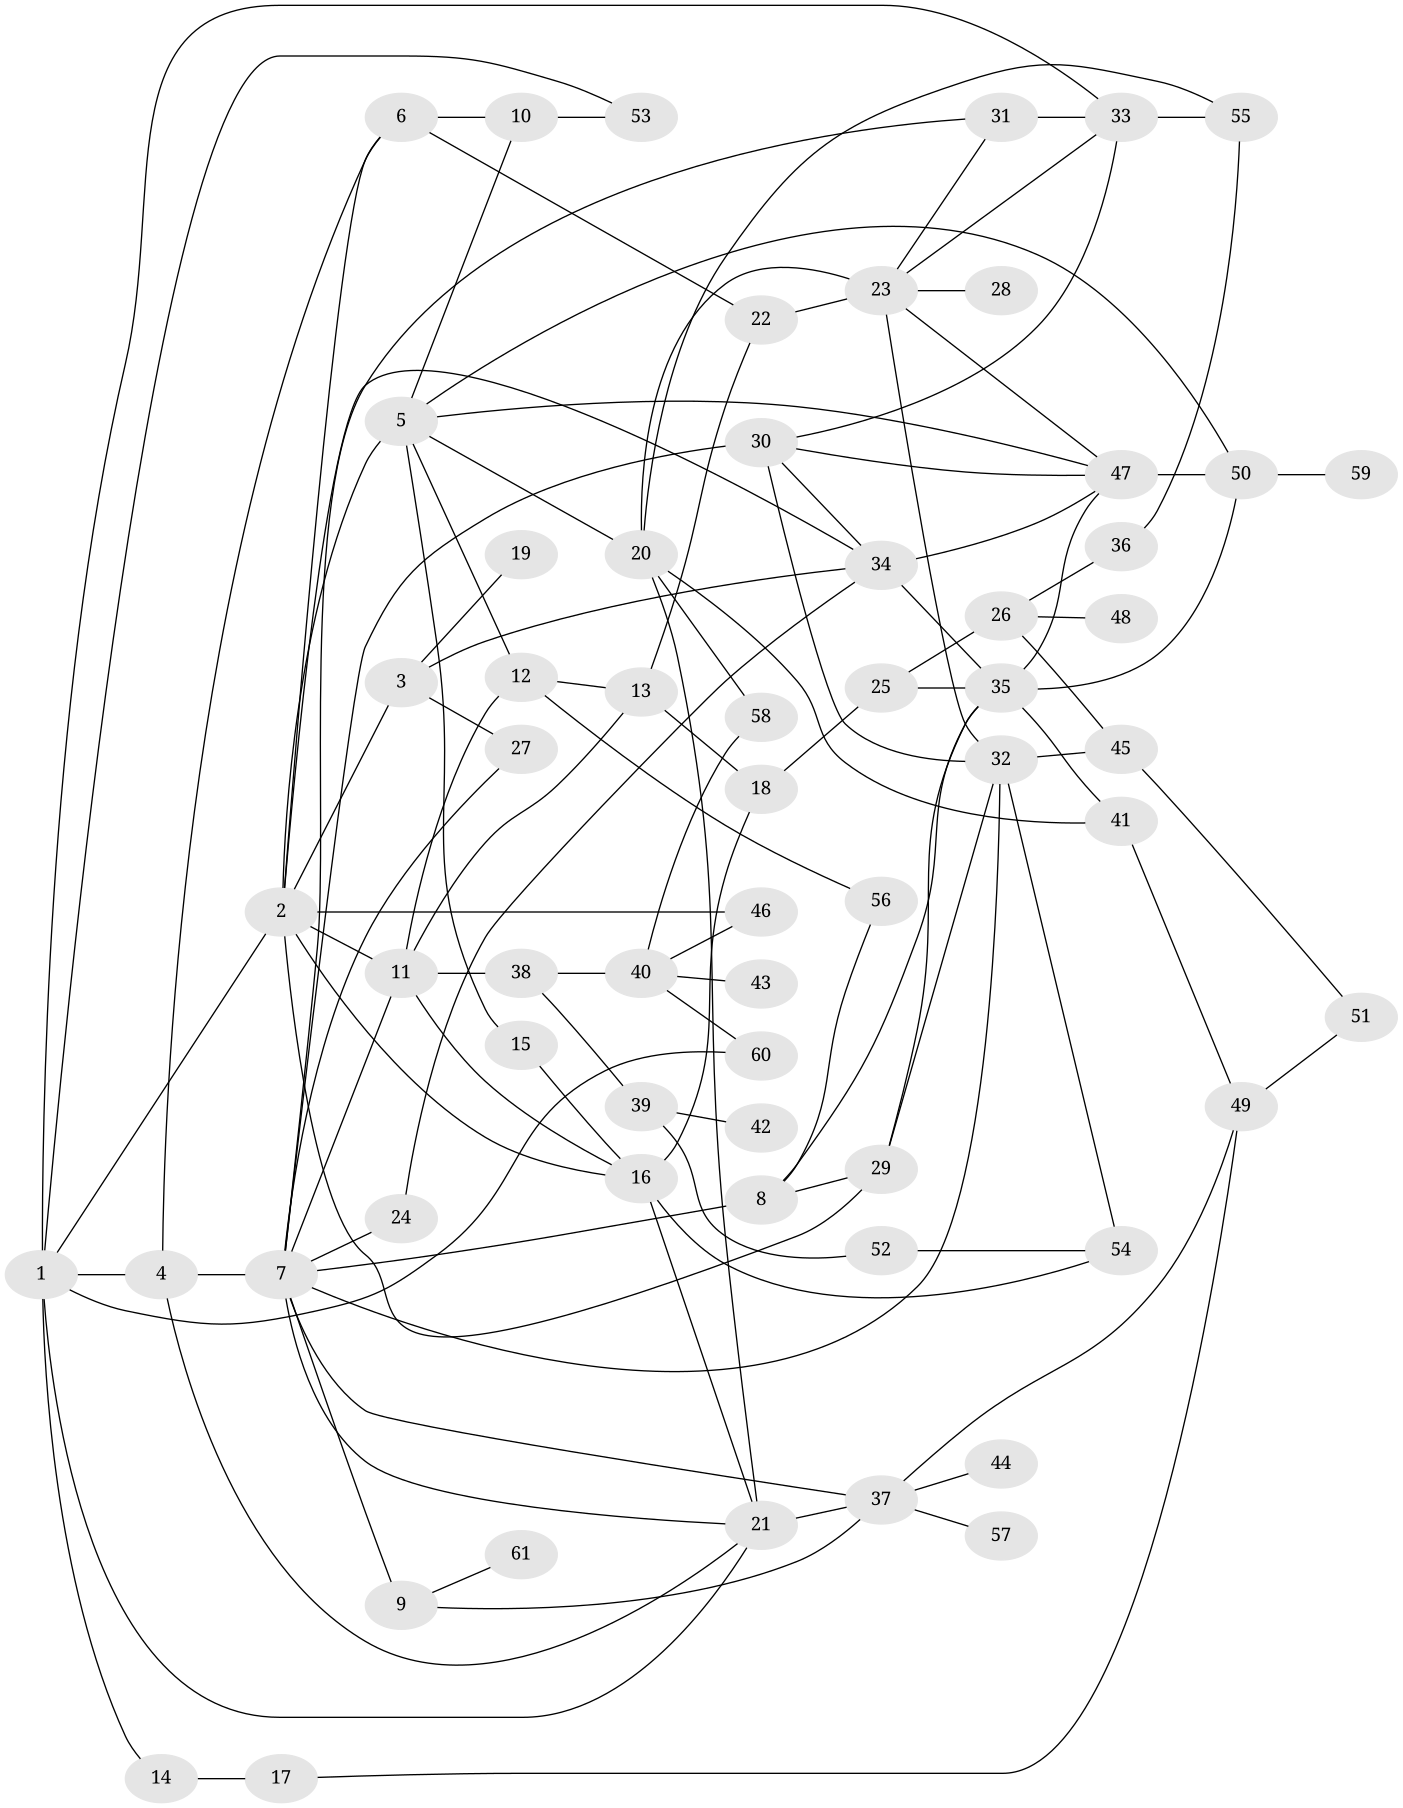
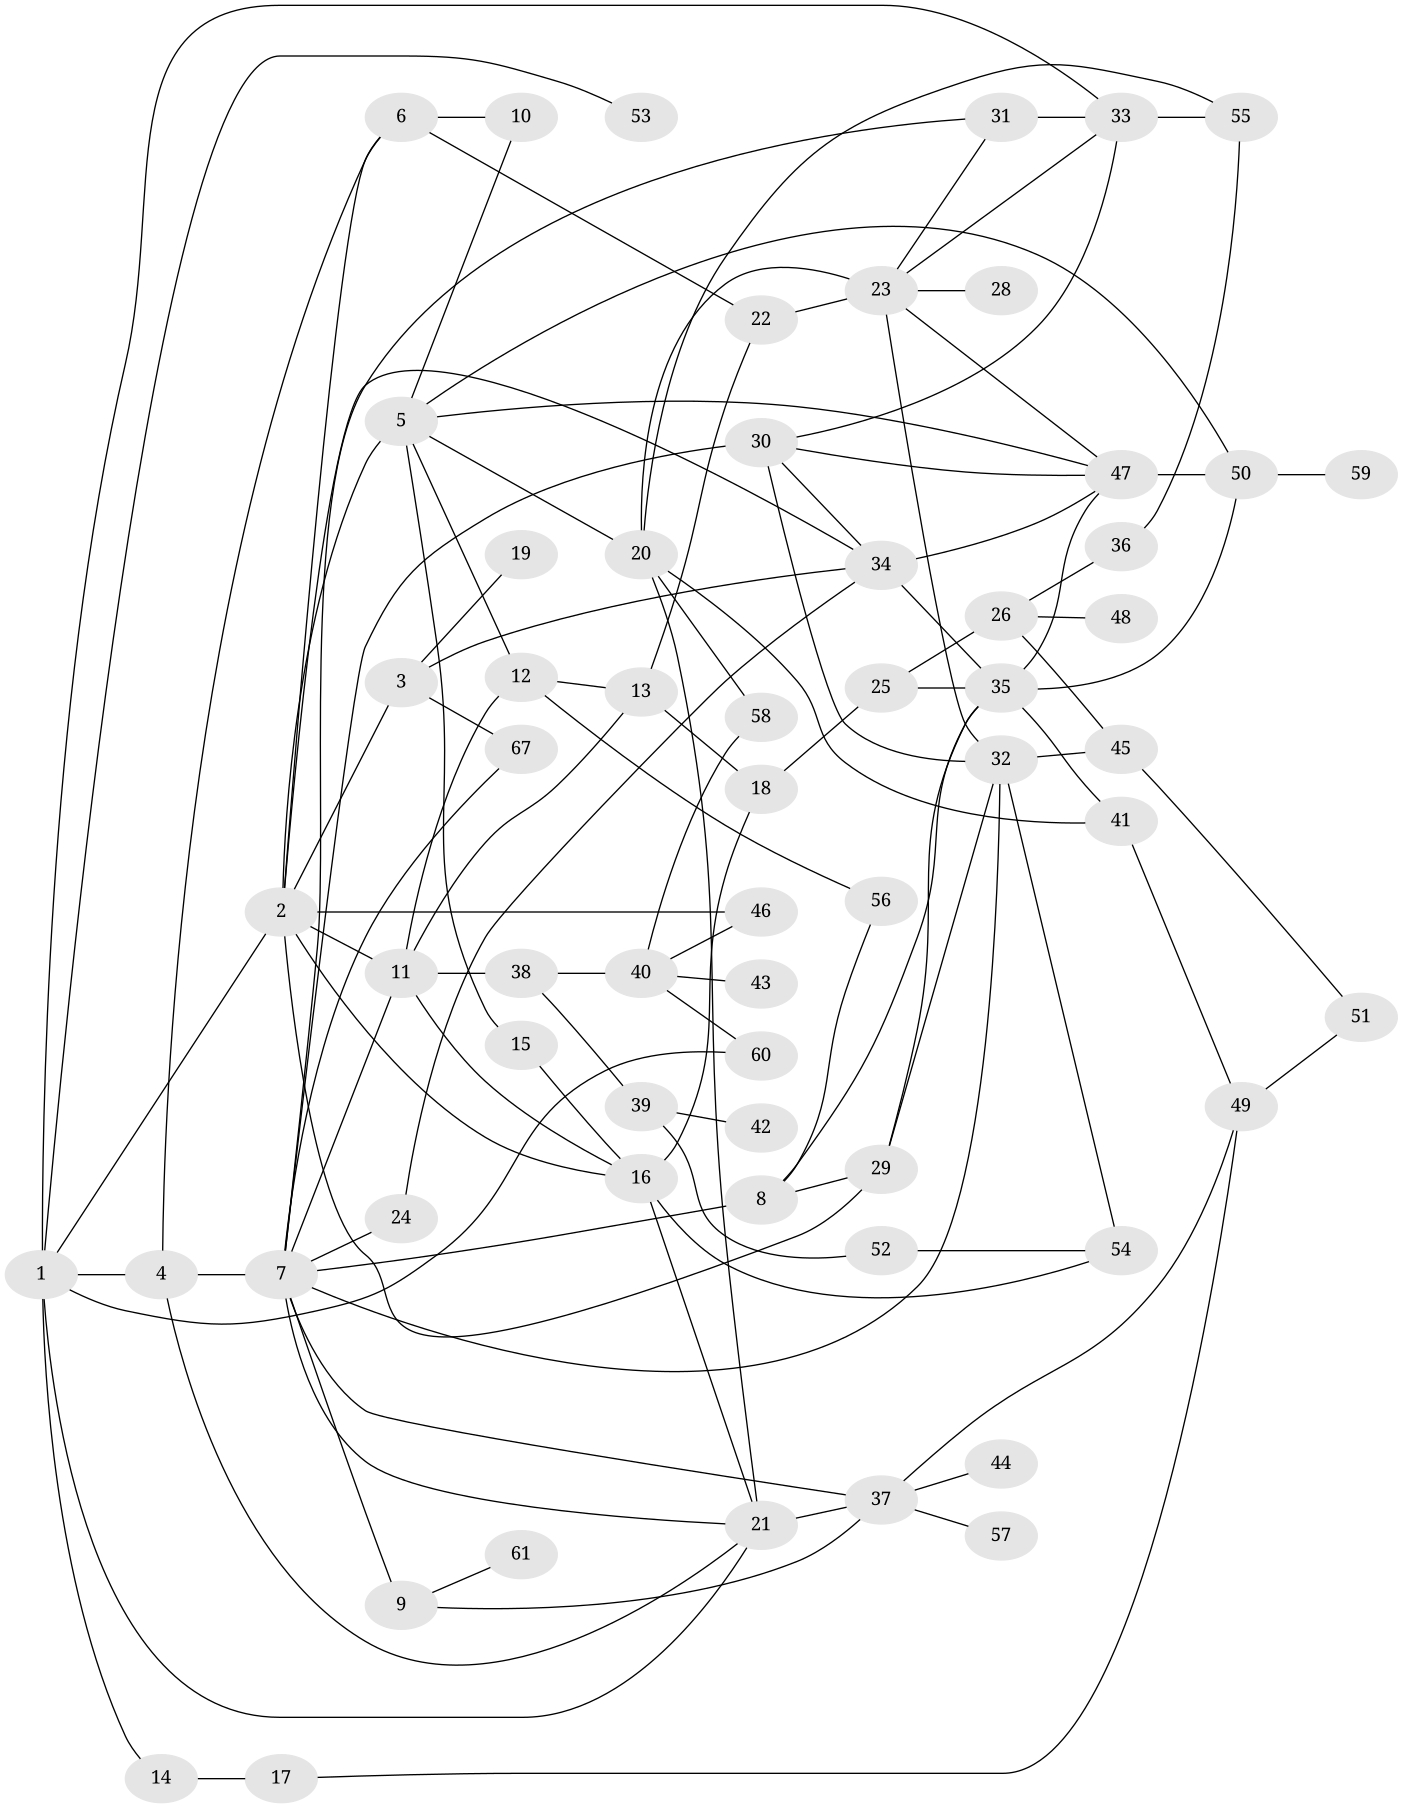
(582, 117) -> none
(521, 749) -> (521, 749)
